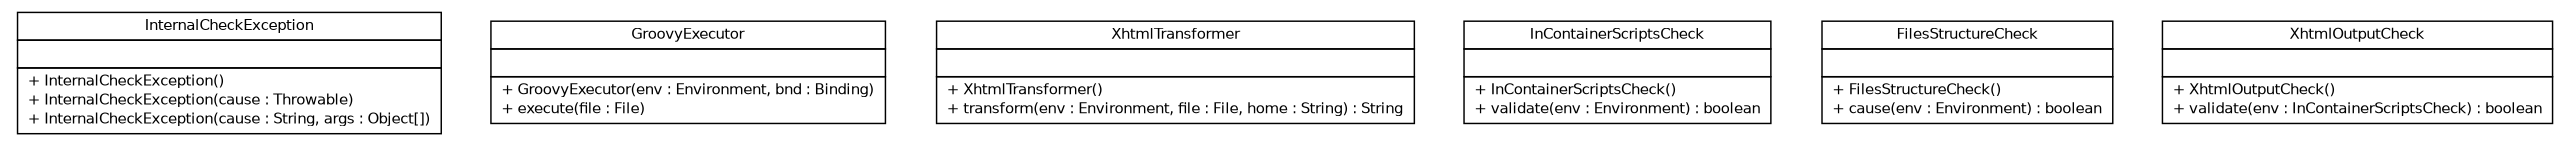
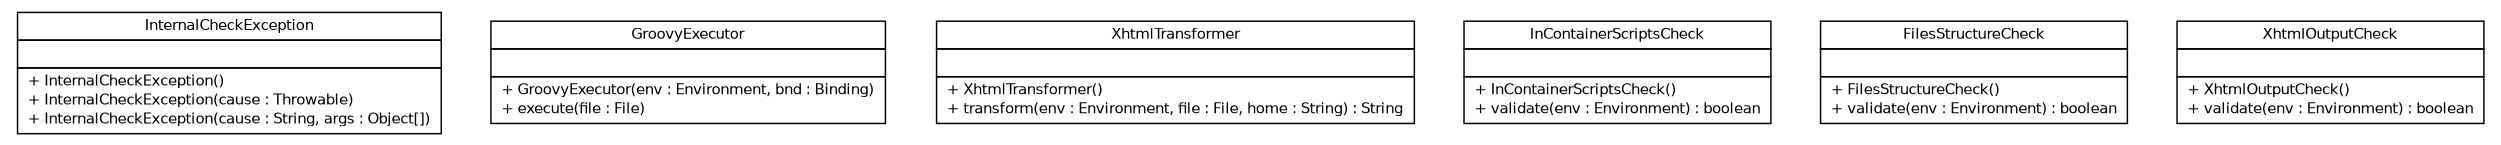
(1967, 109) -> (1974, 109)
(2358, 109) -> (2330, 109)
